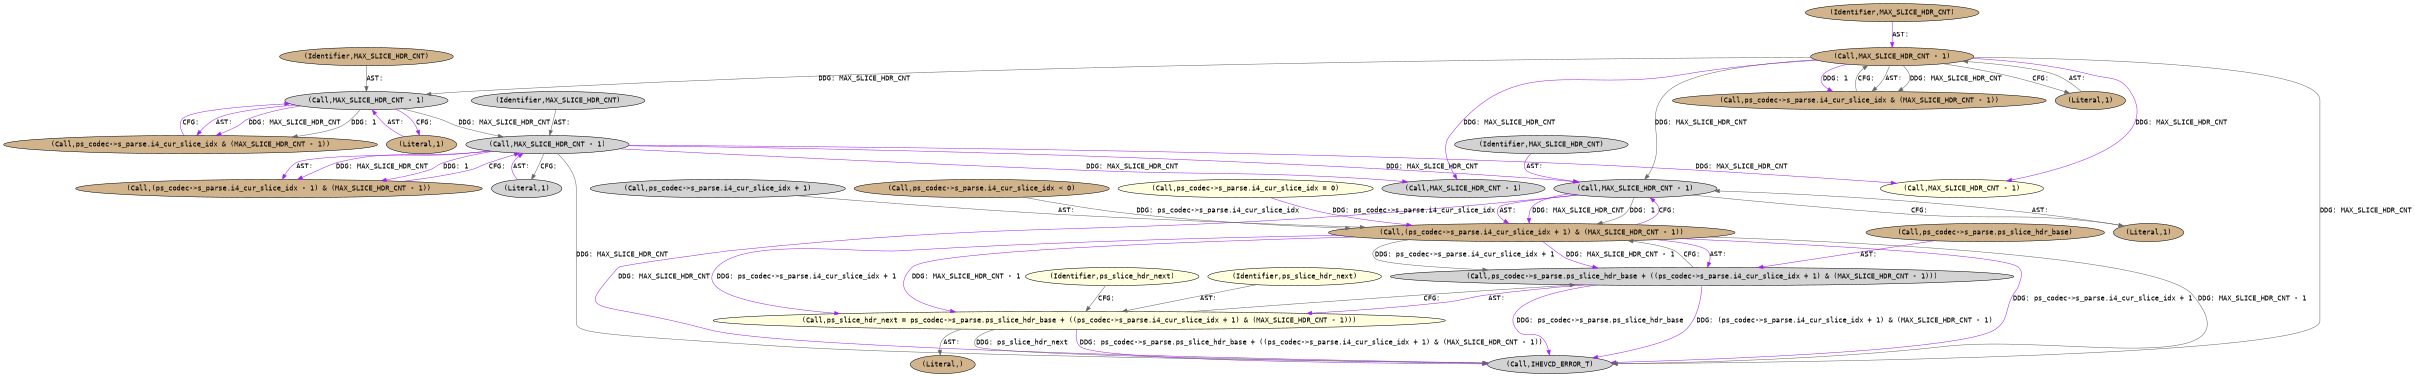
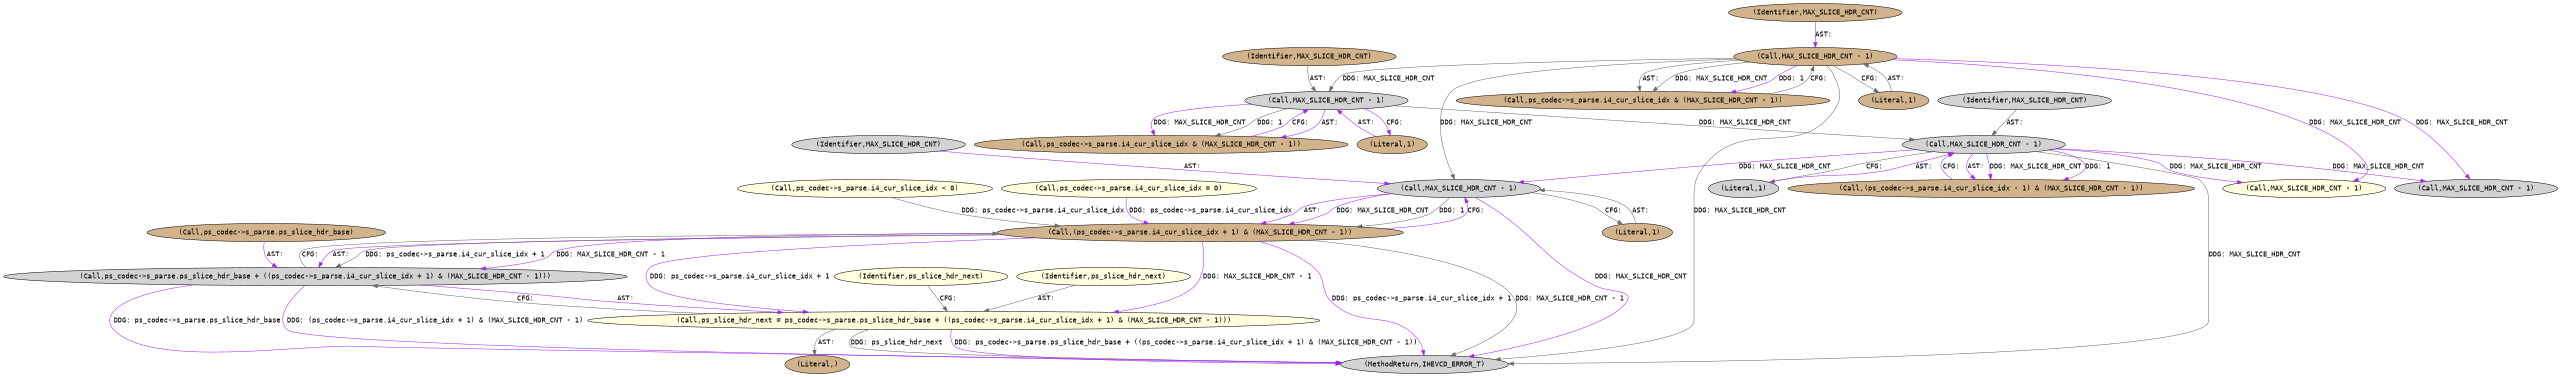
(718, 189) -> none
(982, 189) -> (865, 189)
(1550, 365) -> (1425, 365)
